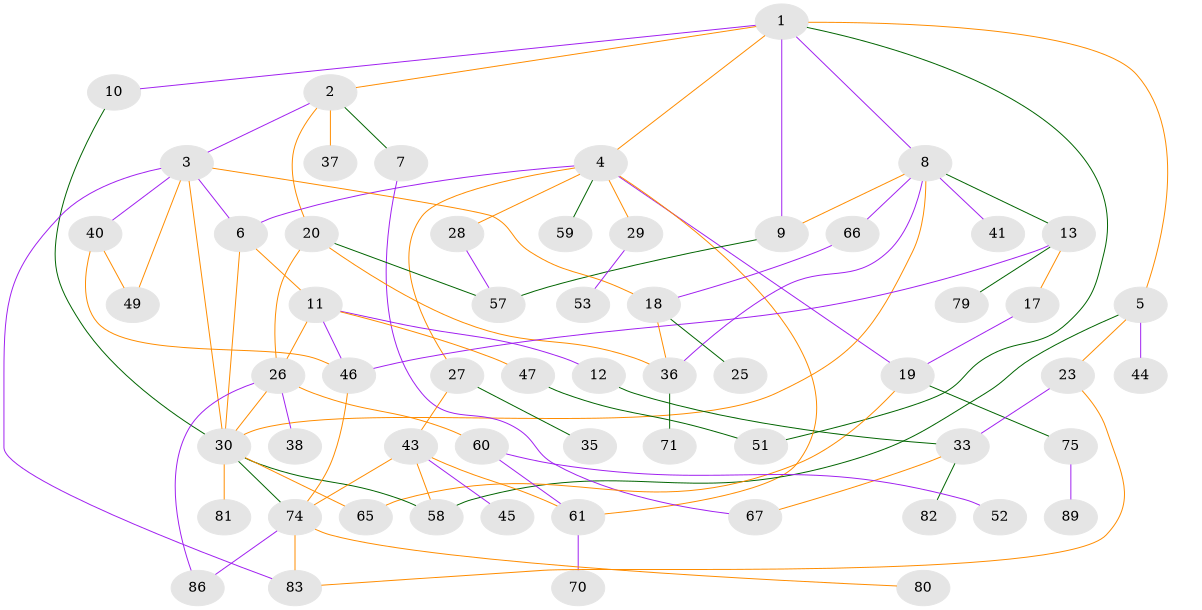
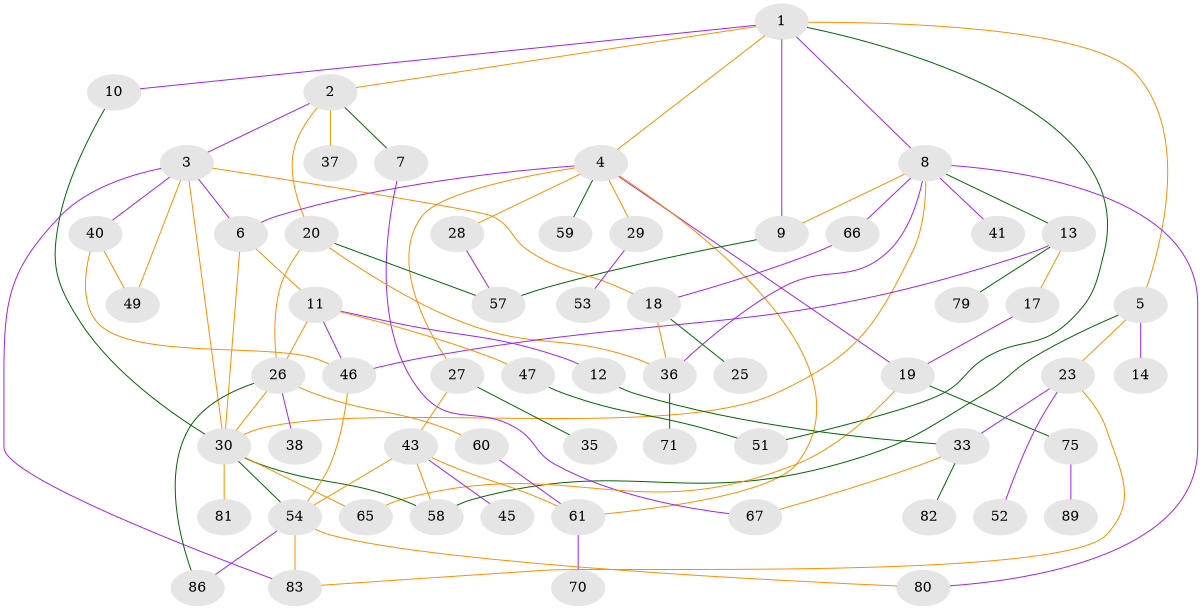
(1141, 376) -> (1141, 376)
none -> (1198, 377)
(178, 459) -> (178, 459)
(732, 475) -> (1028, 444)
(295, 517) -> (295, 517)
